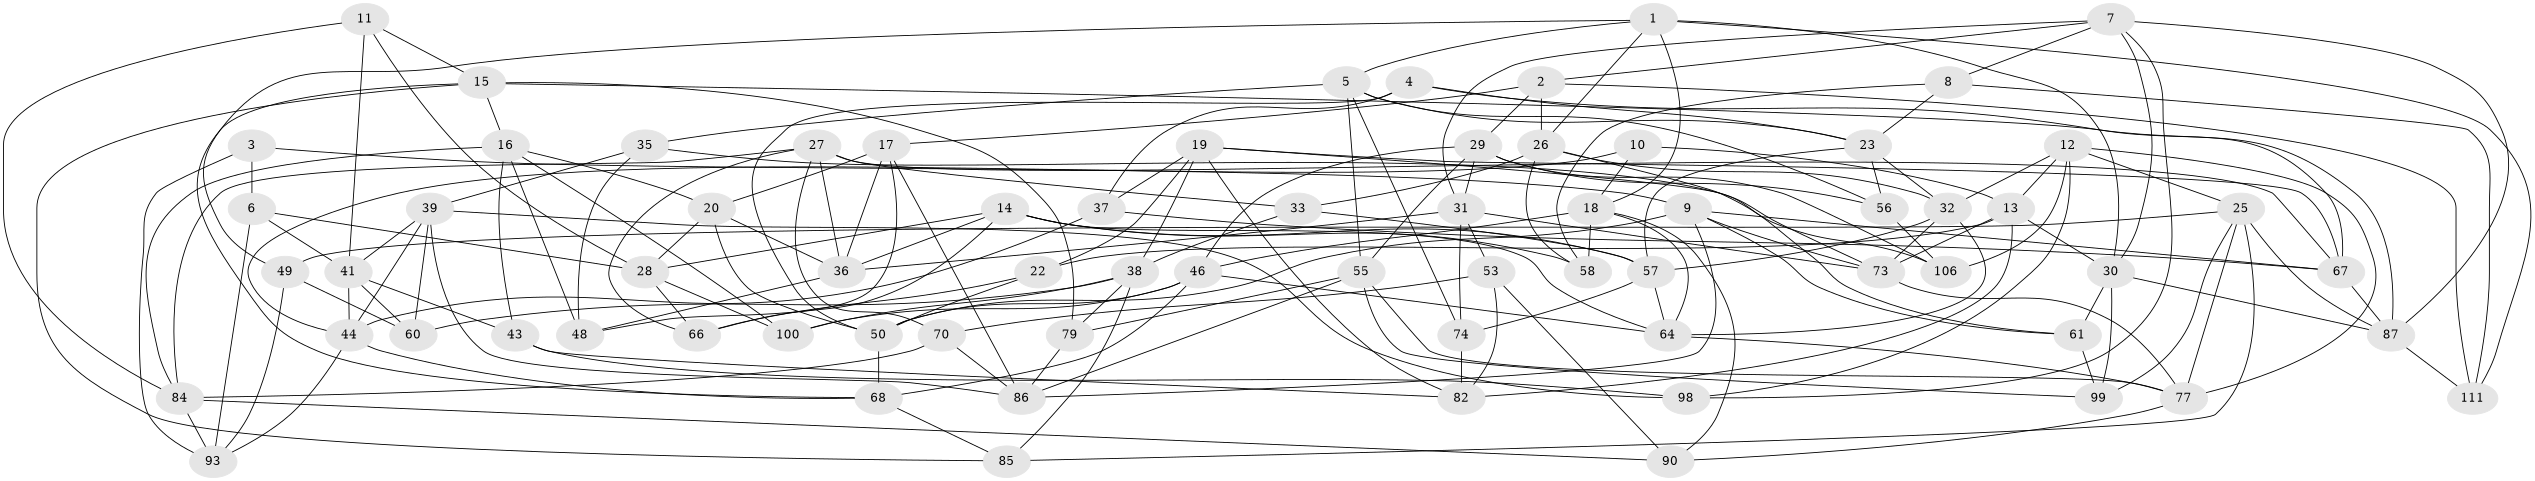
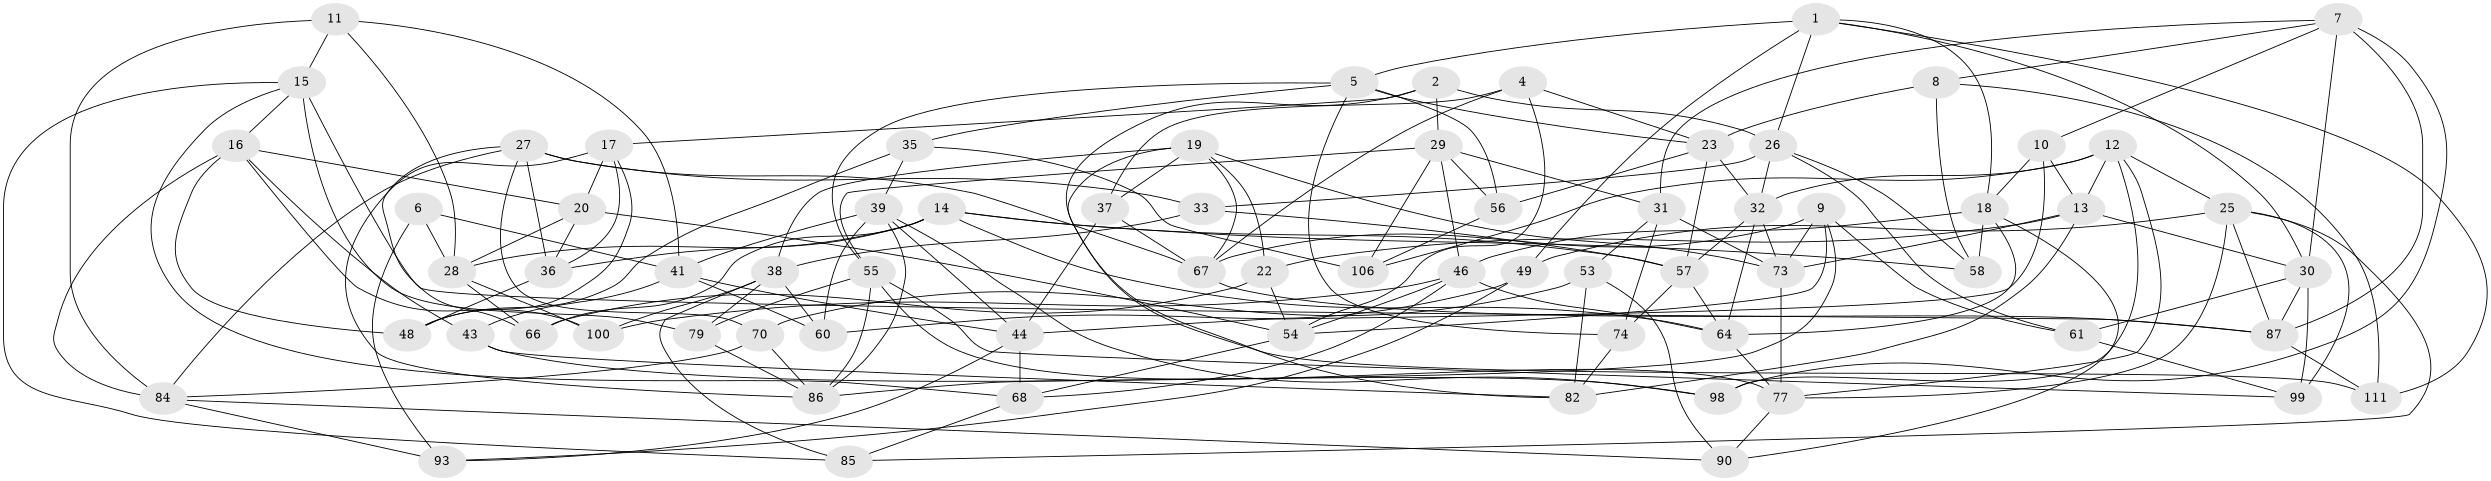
(1826, 51) -> (2190, 82)
(252, 146) -> none
(1123, 245) -> none
(879, 335) -> (1291, 335)
